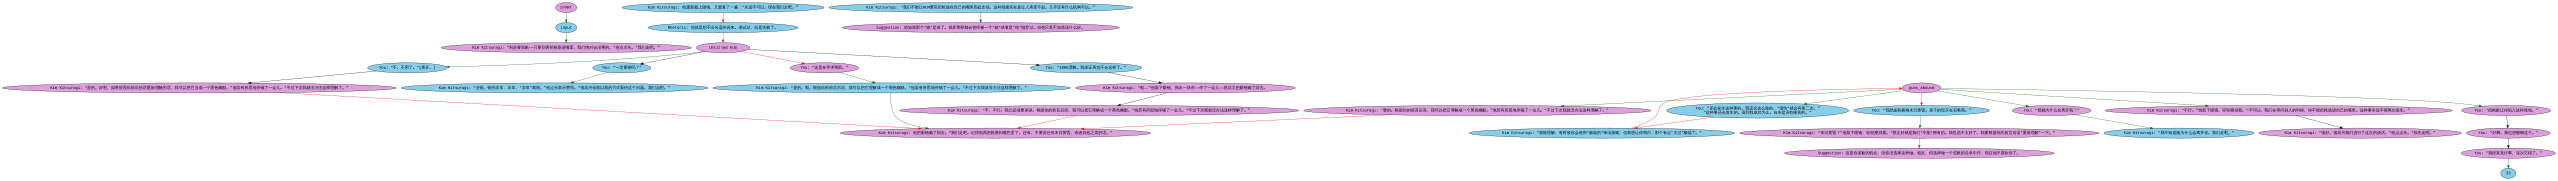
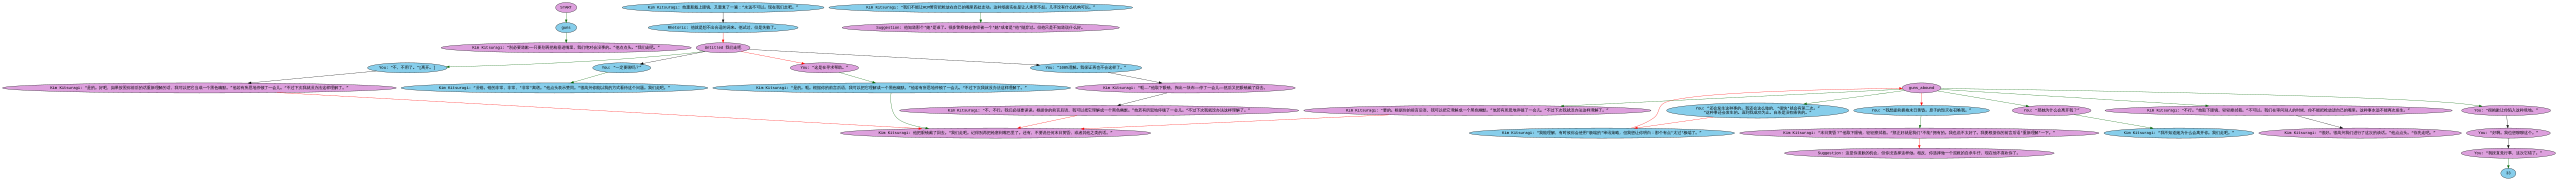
(723, 16) -> (723, 16)
(566, 28) -> (566, 28)
(723, 48) -> (723, 48)
